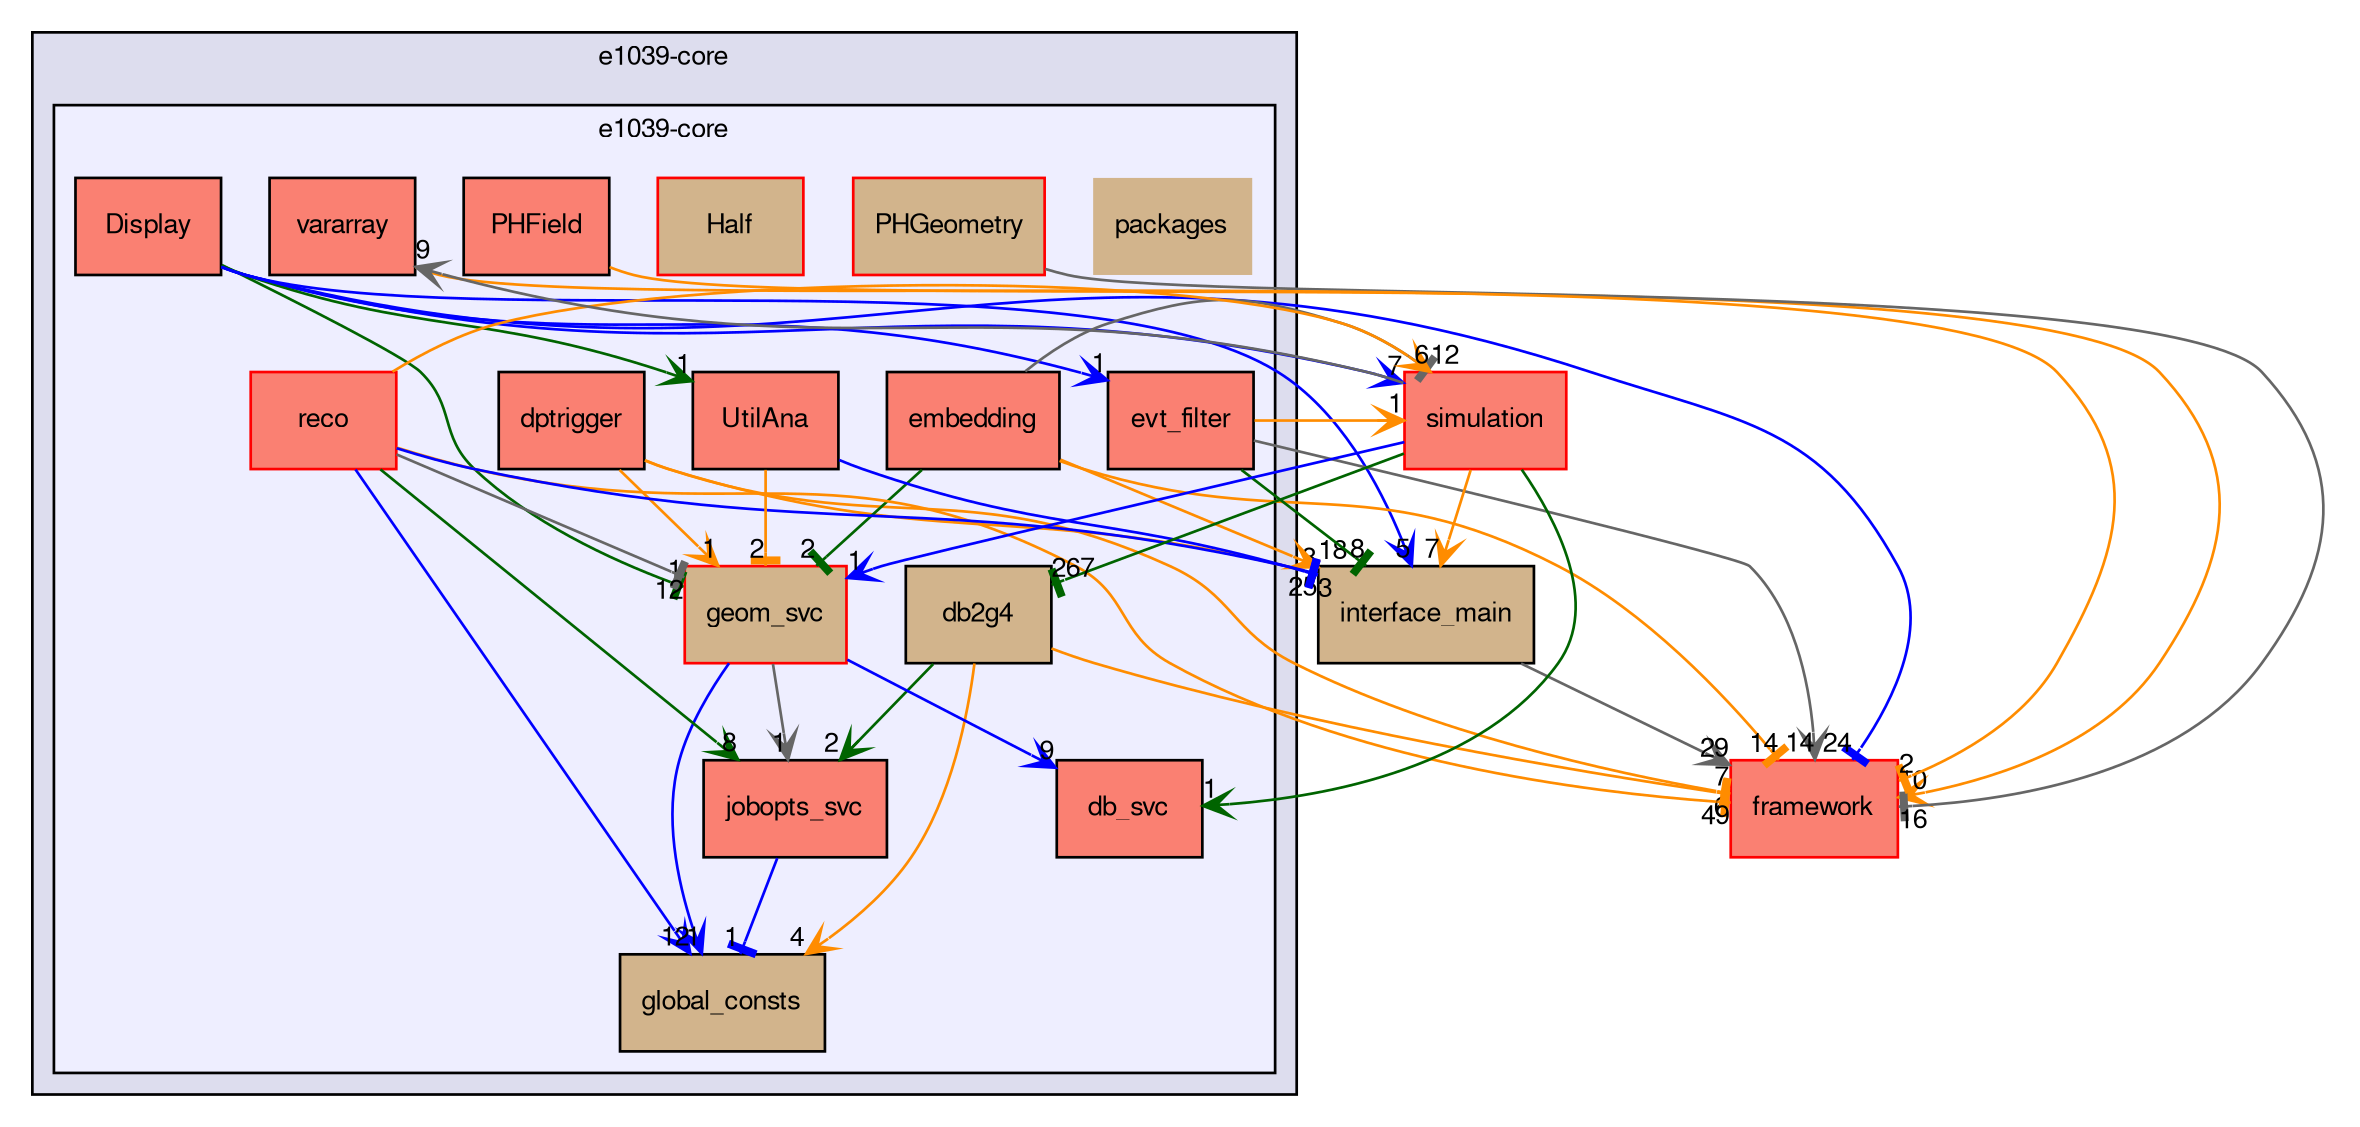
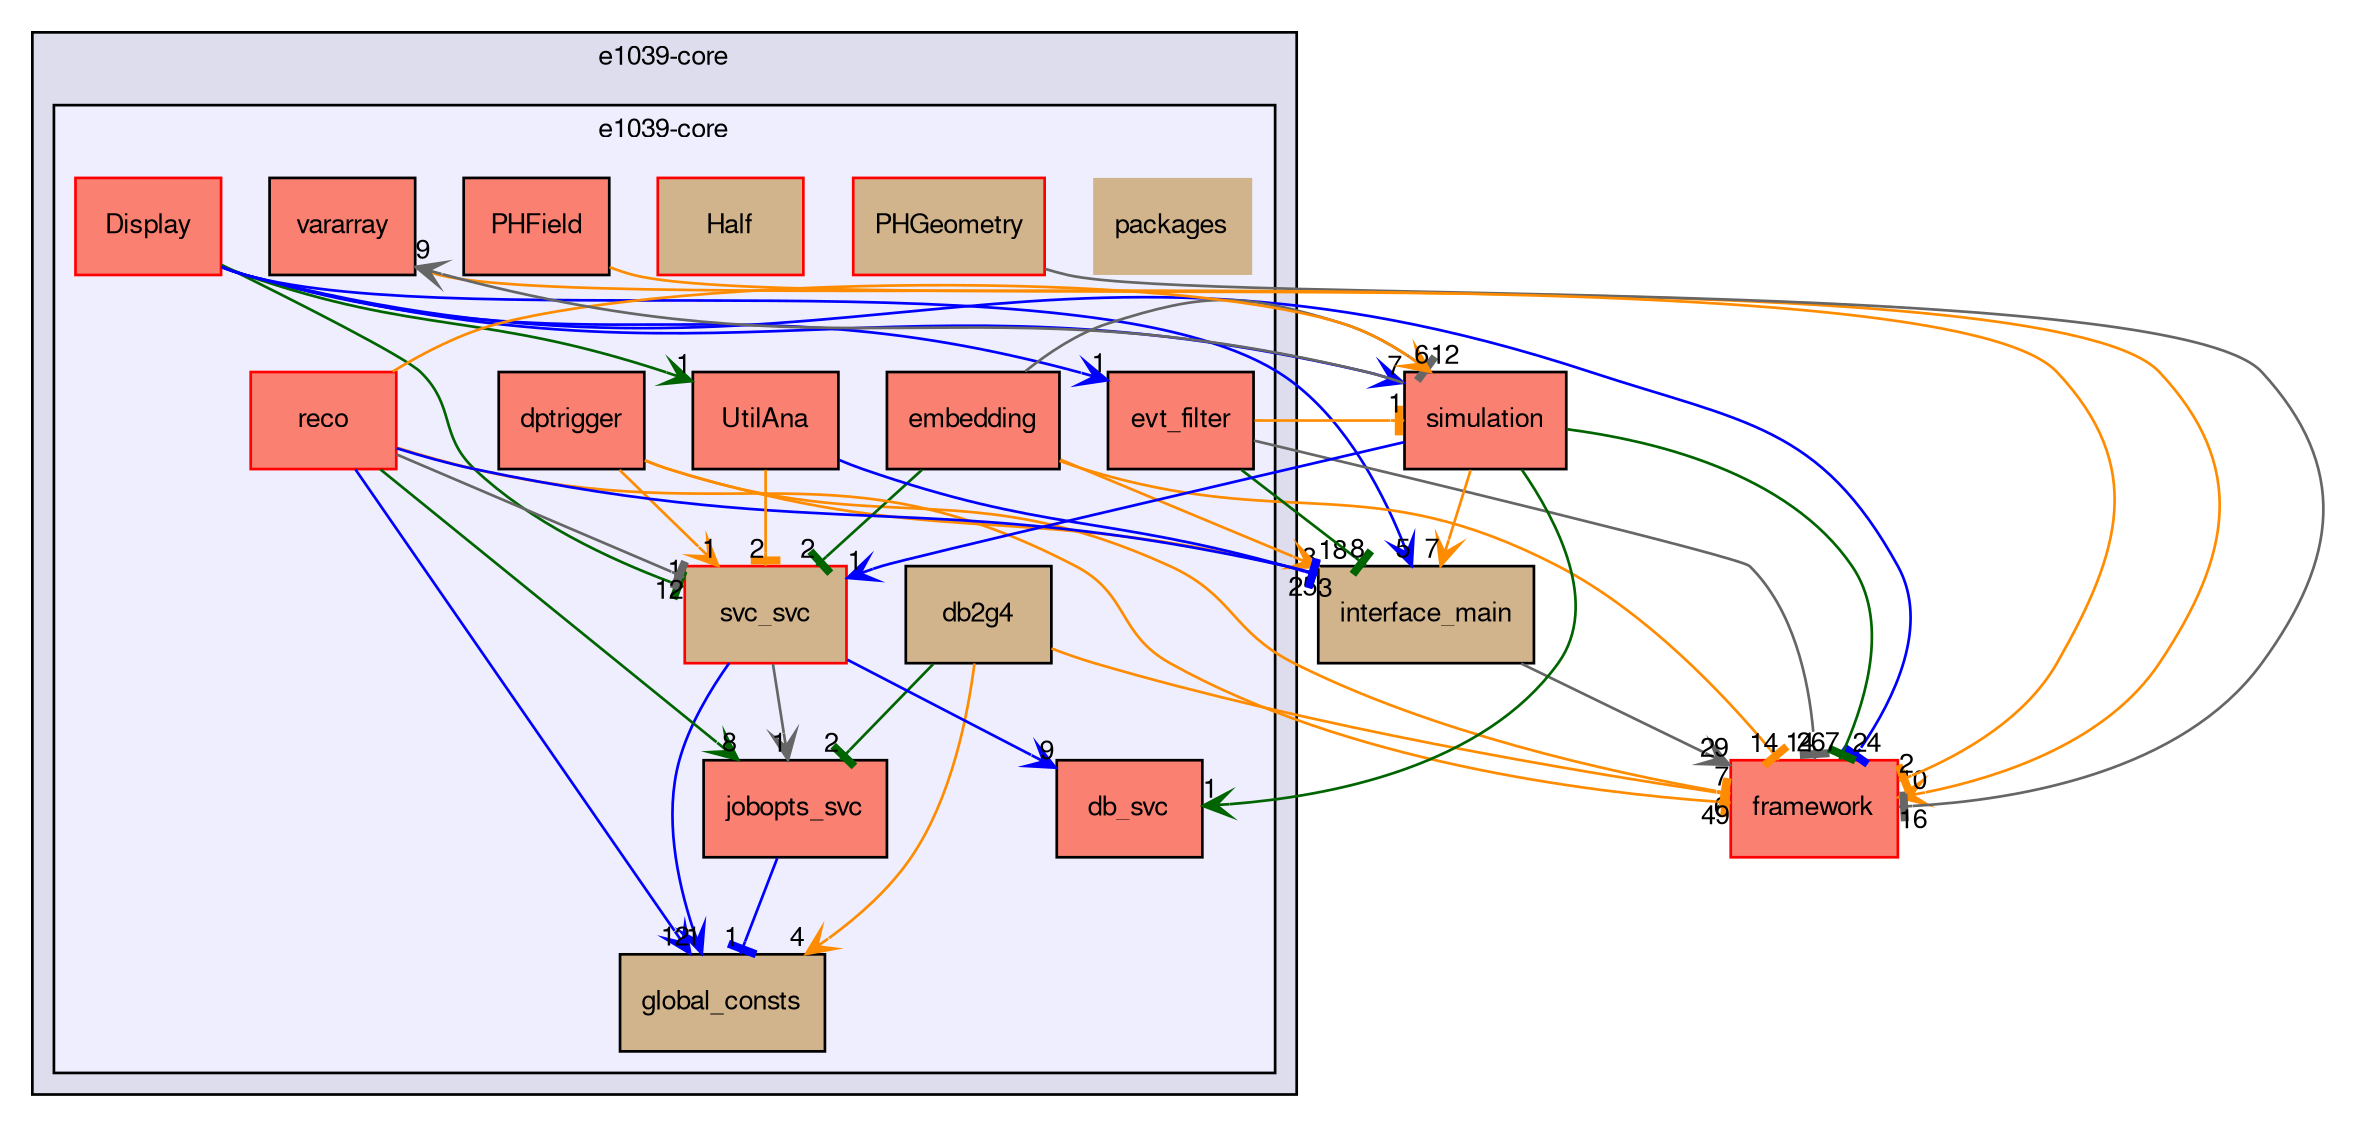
(148, 226) -> (148, 226)
(1356, 421) -> (1356, 421)
(1485, 421) -> (1485, 421)
(1319, 485) -> (1805, 517)
(1590, 522) -> (1590, 522)
(766, 615) -> (766, 615)
(891, 707) -> (891, 707)
